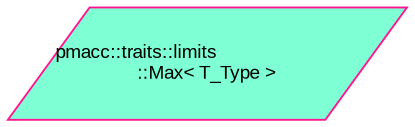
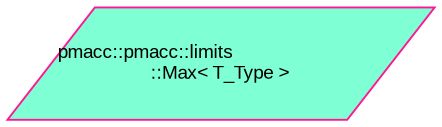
(207, 64) -> (221, 64)
